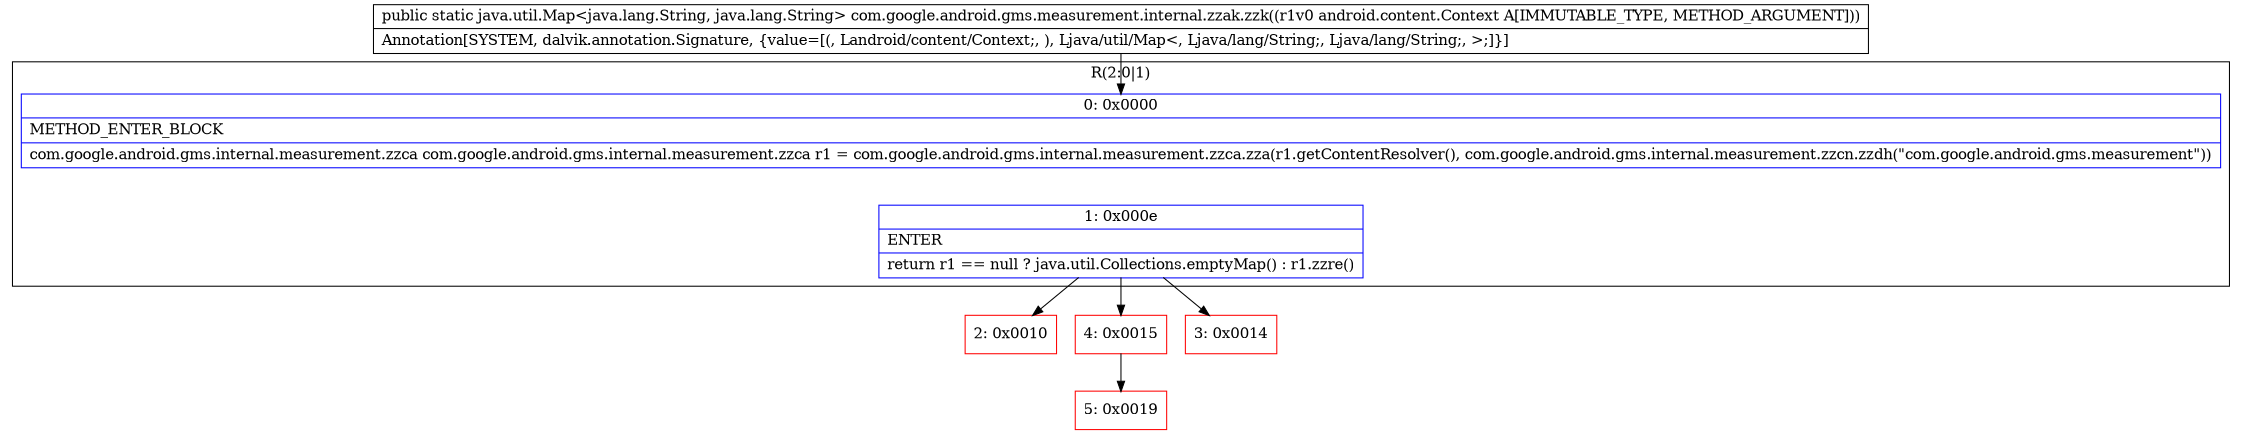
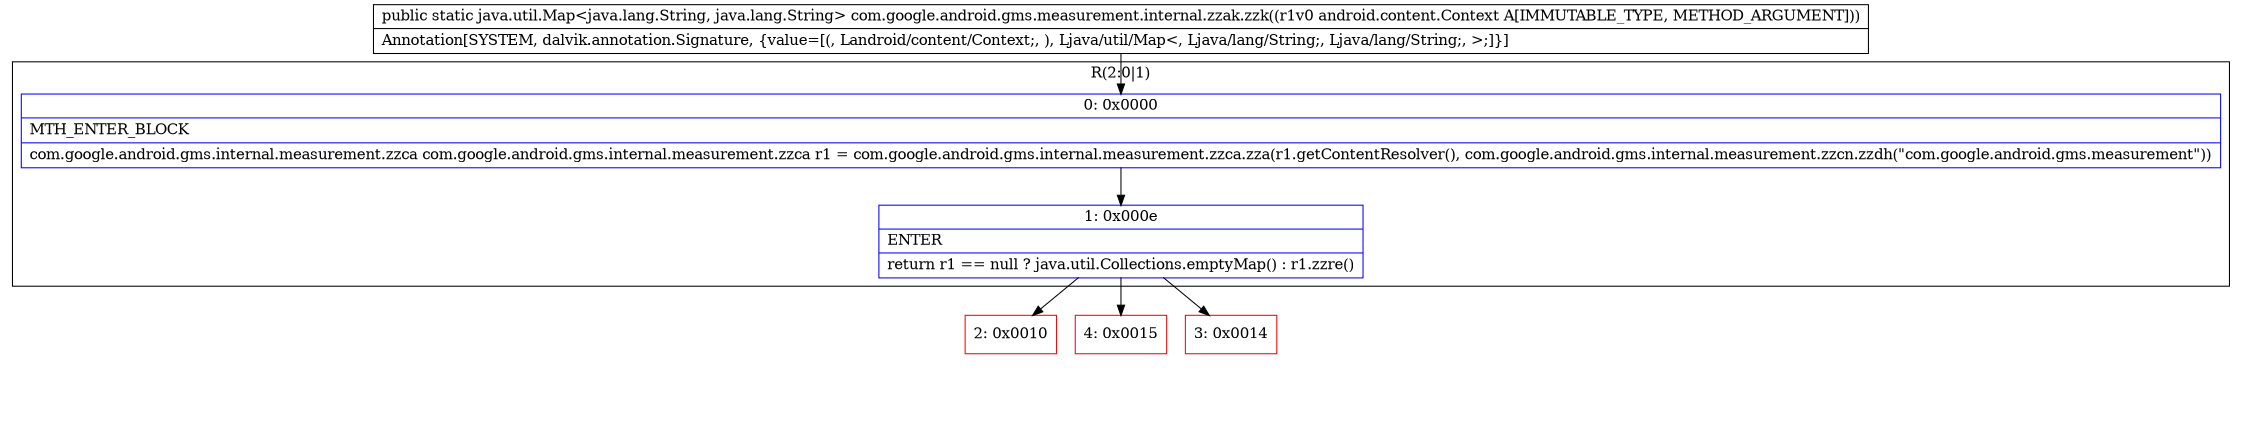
(127, 130) -> (110, 130)
none -> (1121, 181)
(1121, 410) -> none
